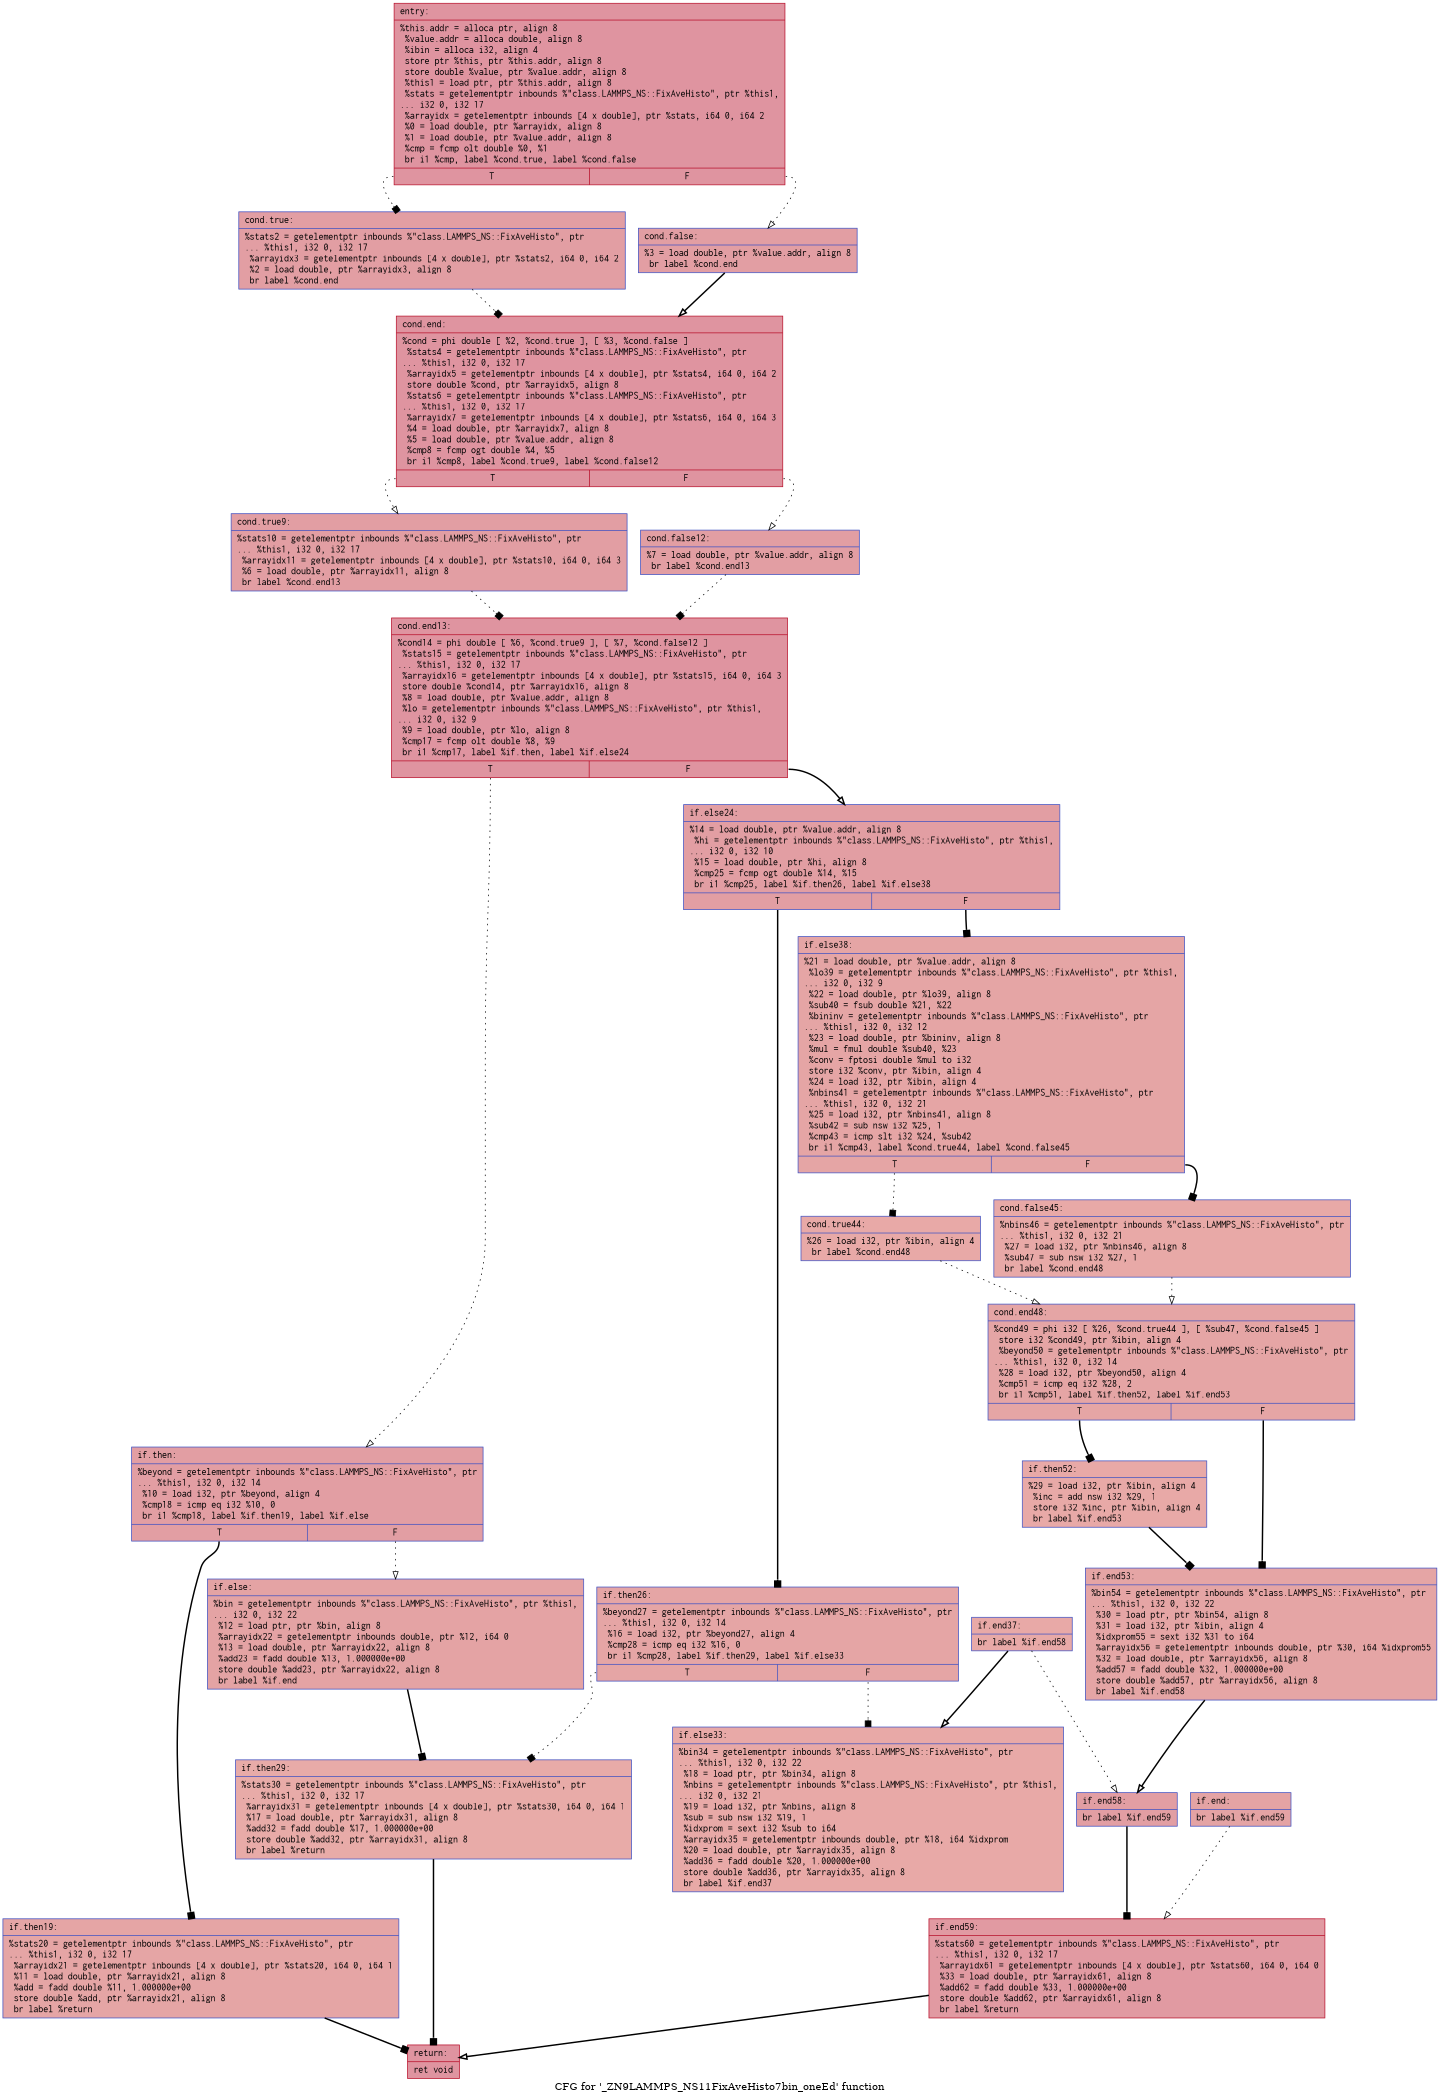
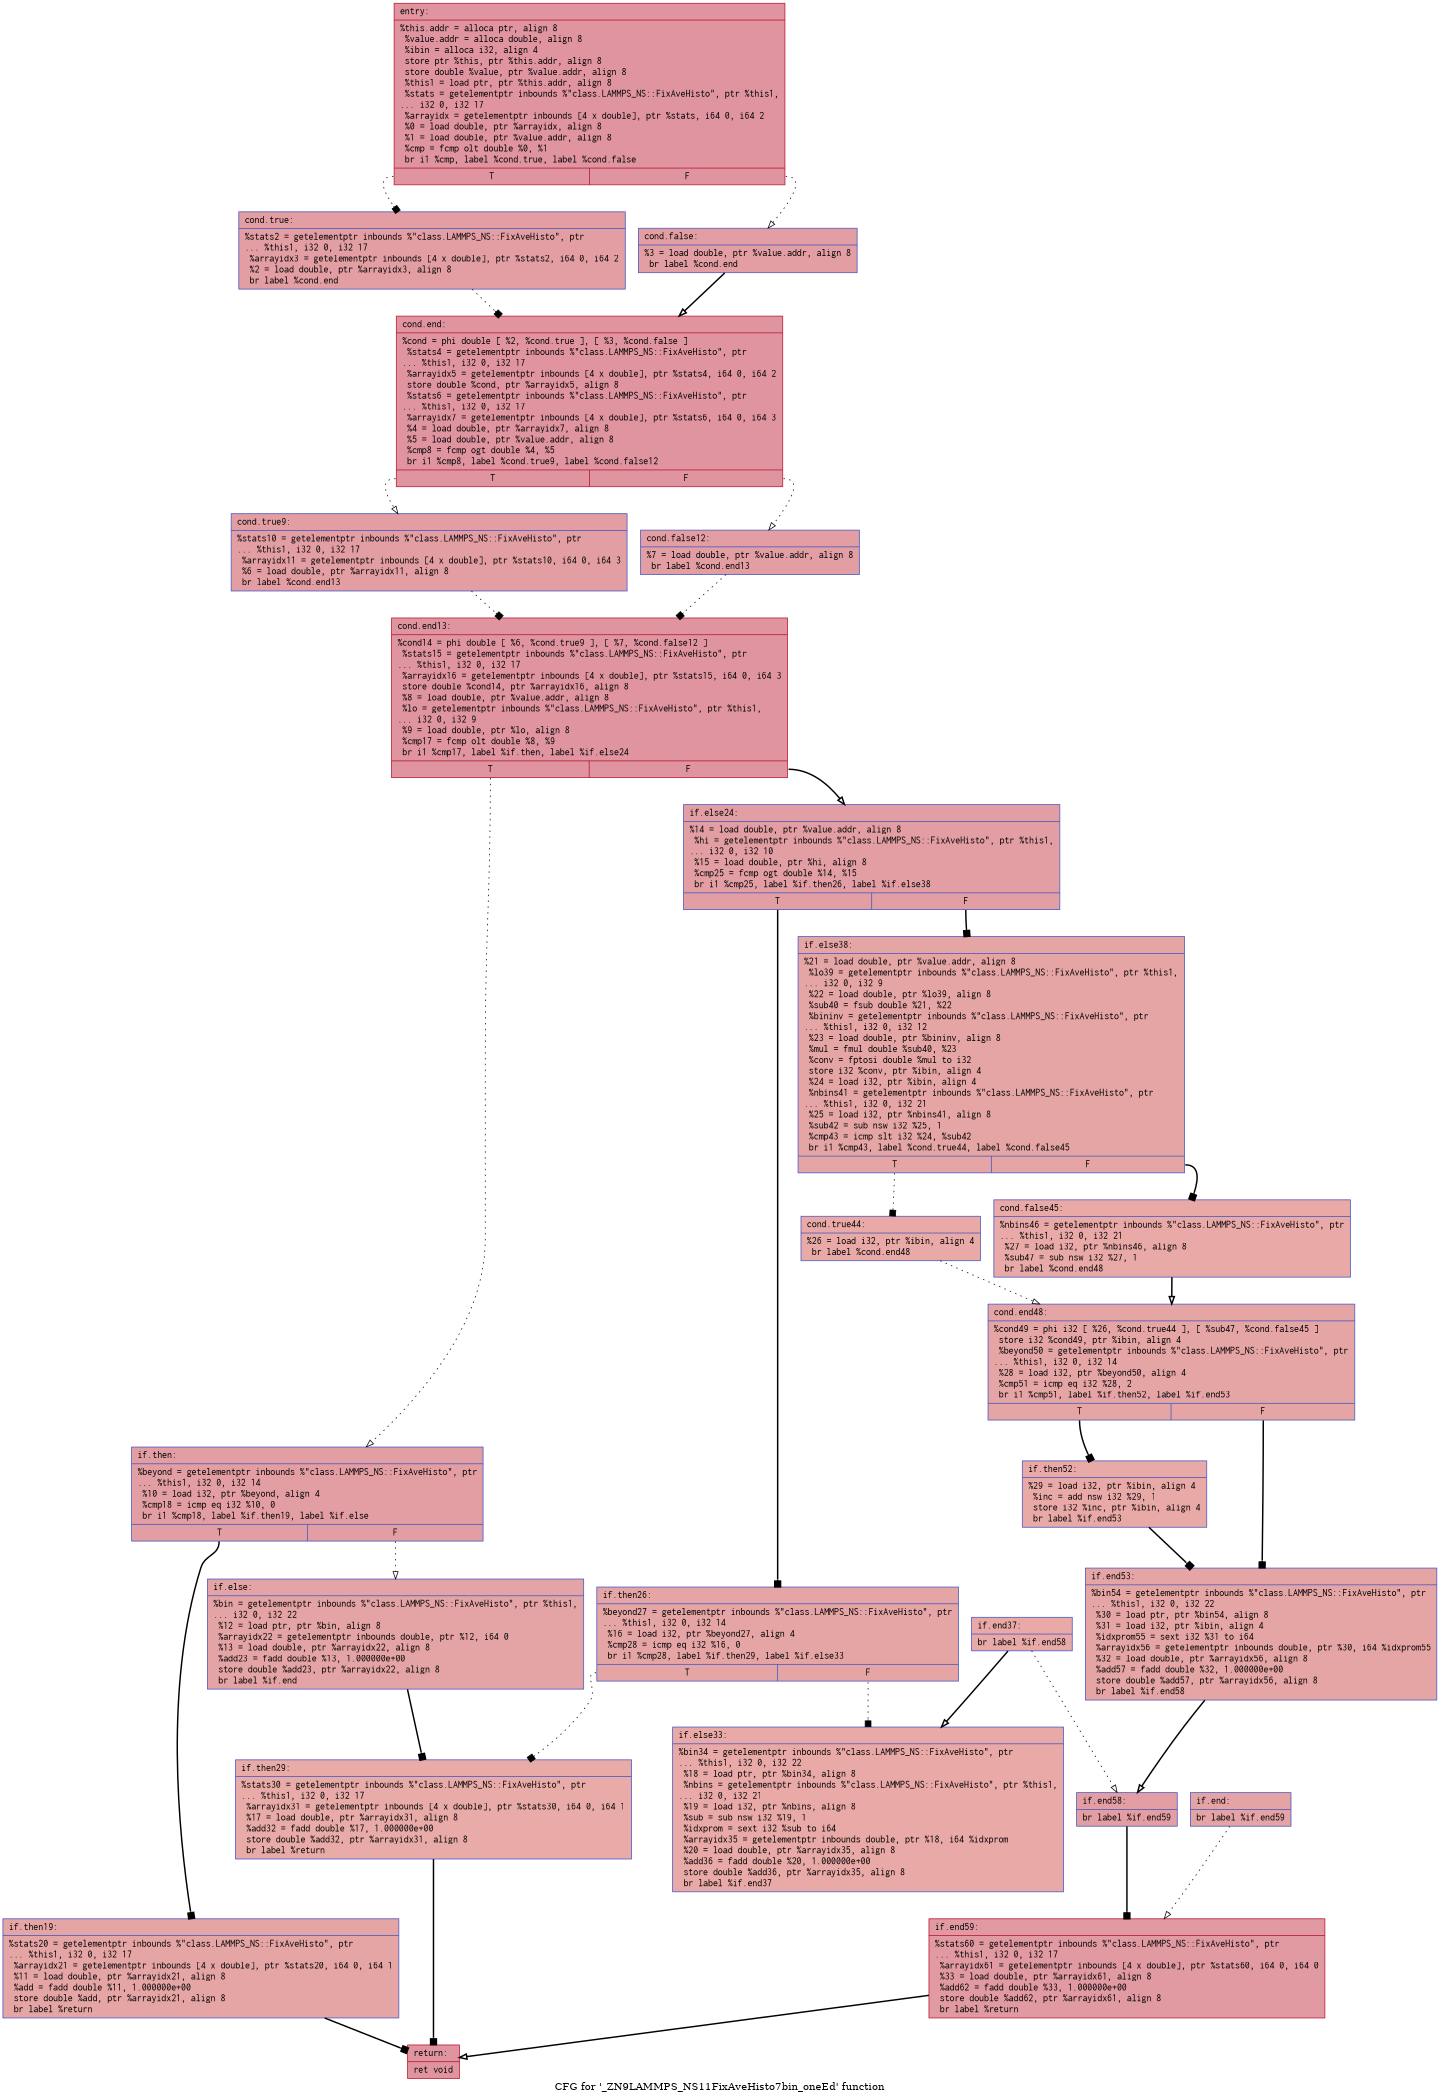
(1172, 1287) -> (1172, 1287)
